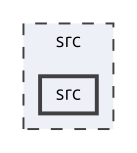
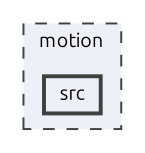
(68, 42) -> (72, 42)
